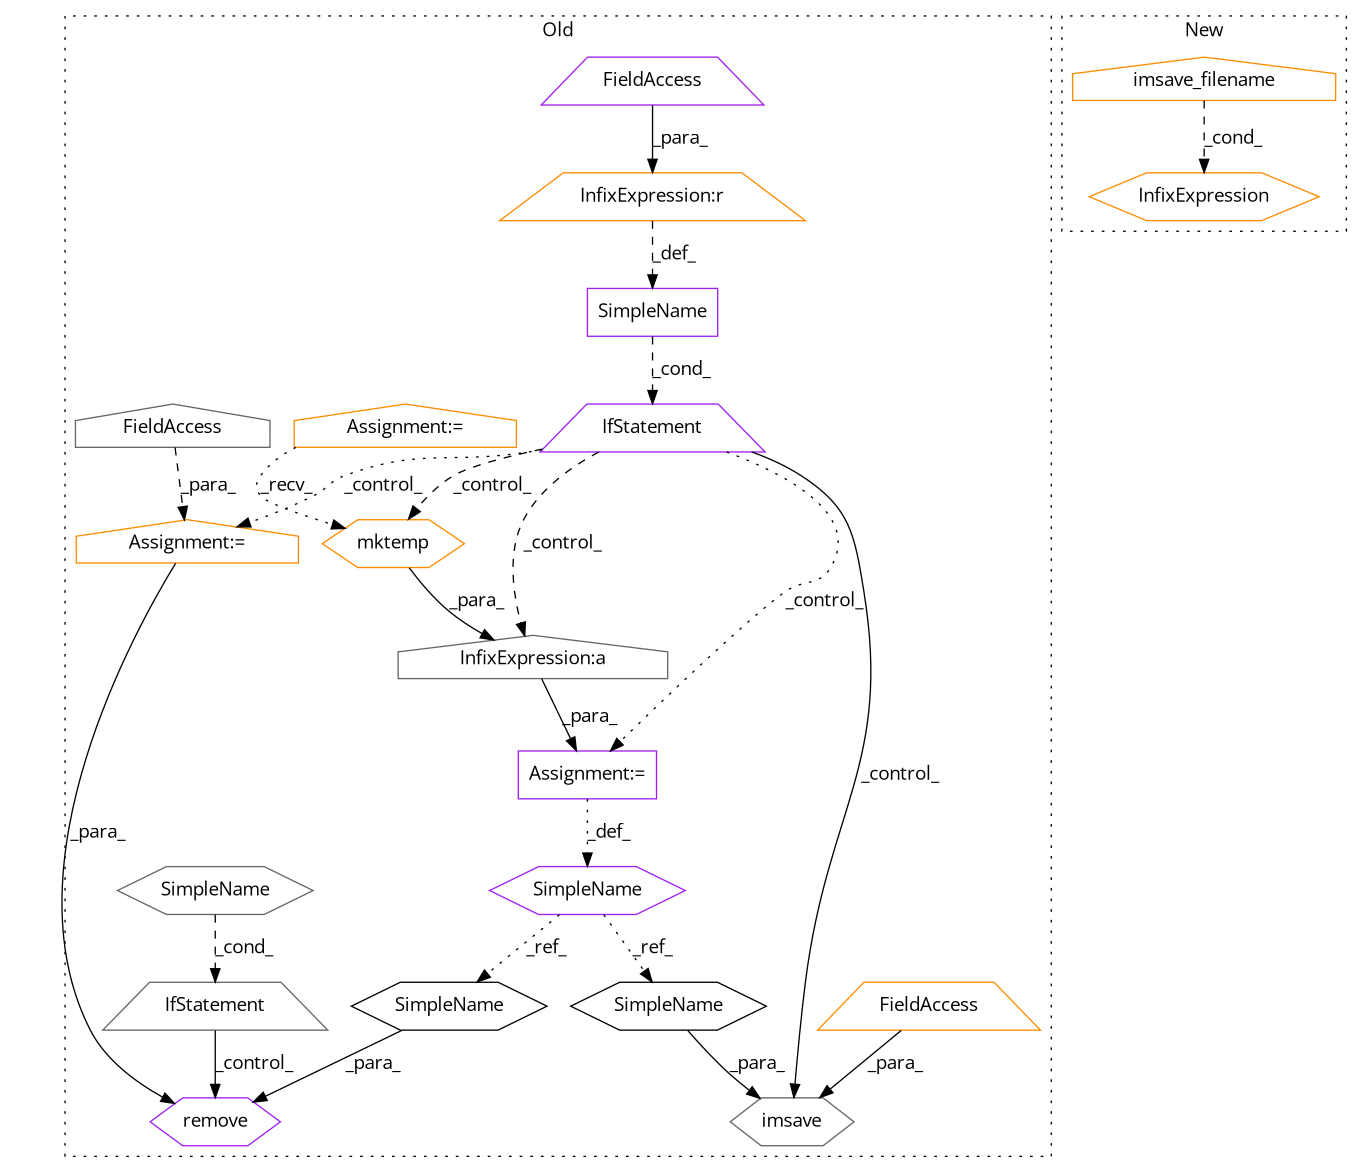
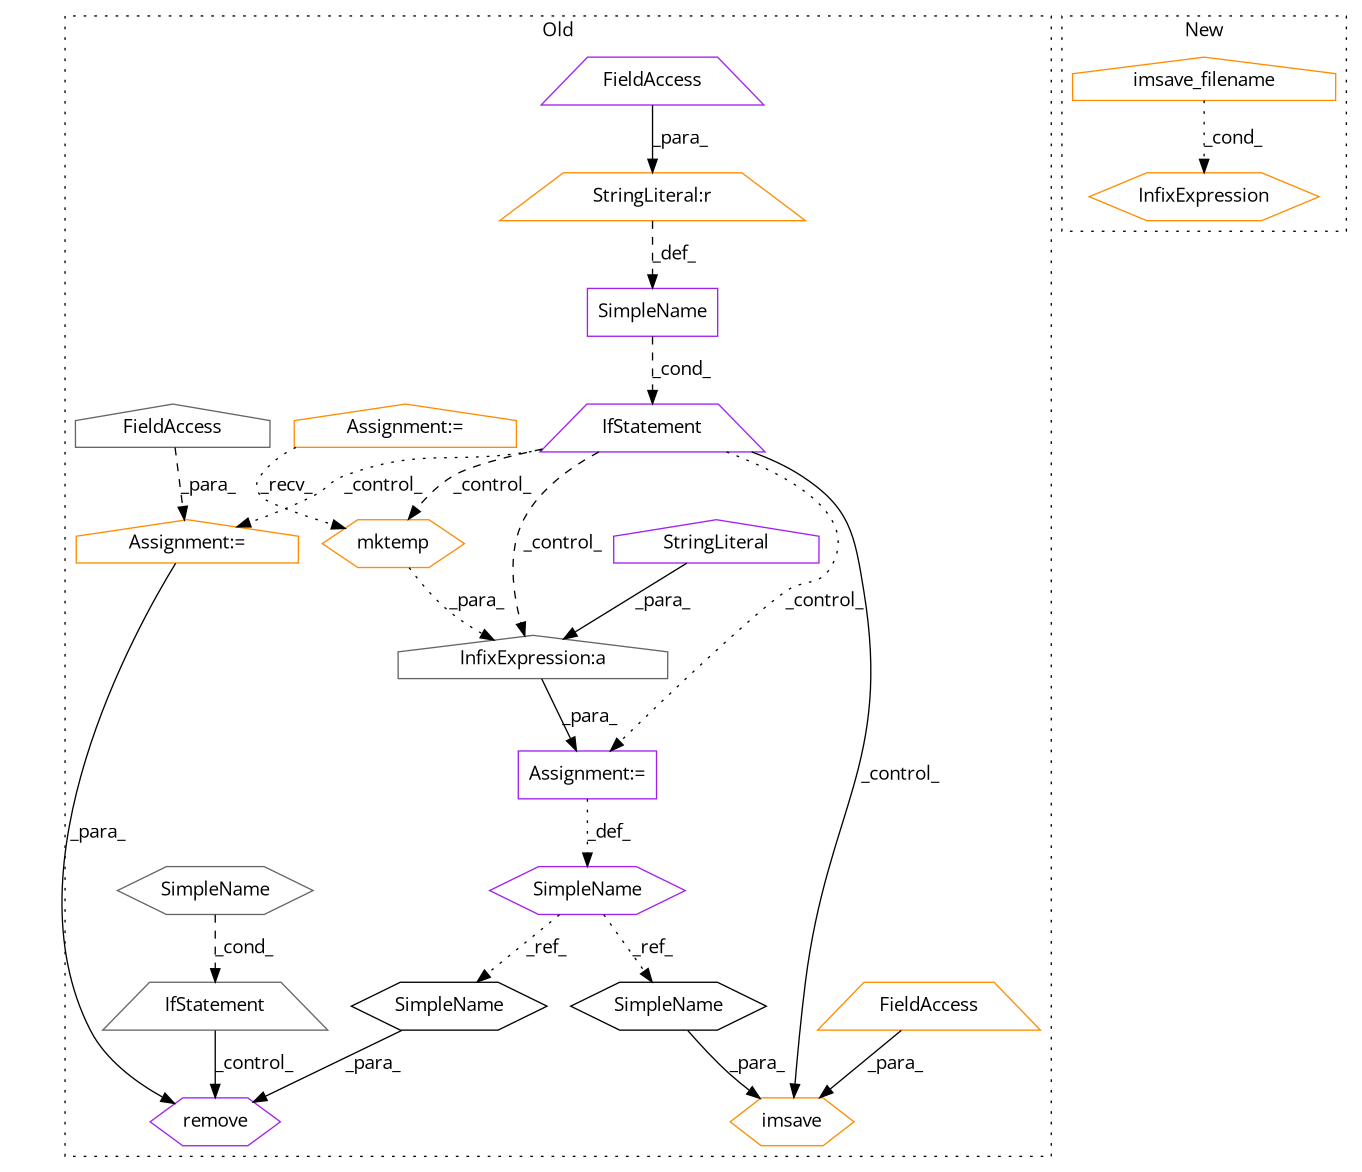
(1204, 130) -> (1204, 130)
(653, 197) -> (653, 197)
none -> (716, 544)
(442, 605) -> (442, 605)
(792, 1122) -> (792, 1122)
